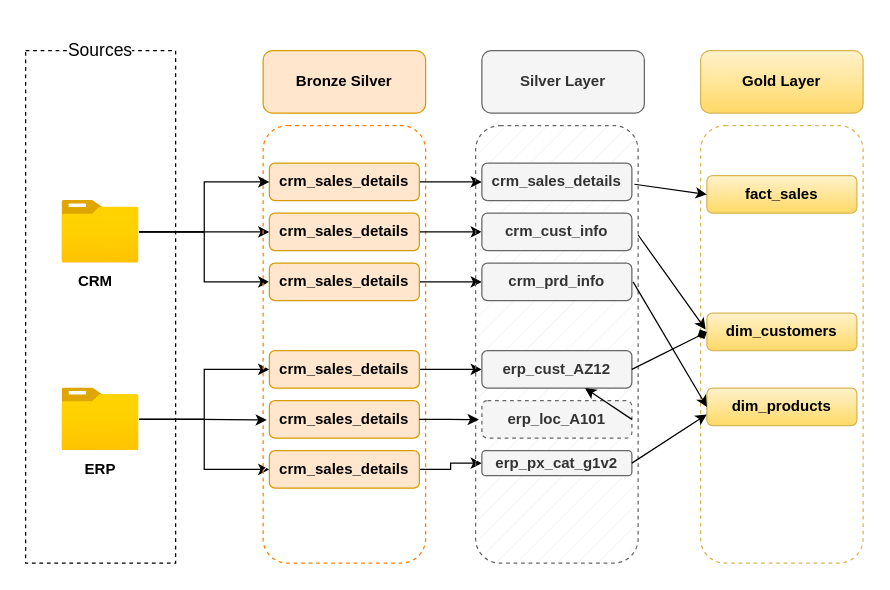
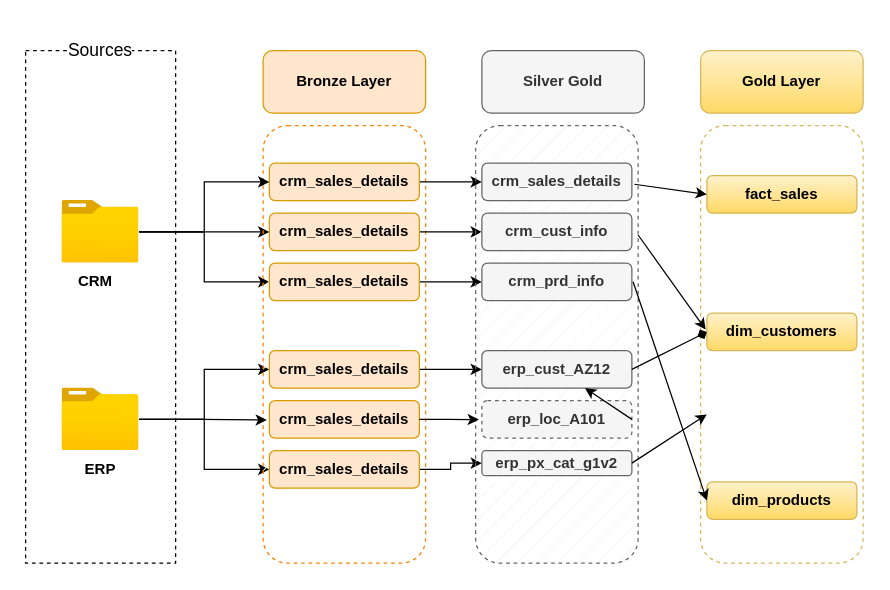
(344, 82) -> (344, 82)
(563, 82) -> (563, 82)
(782, 407) -> (782, 501)
